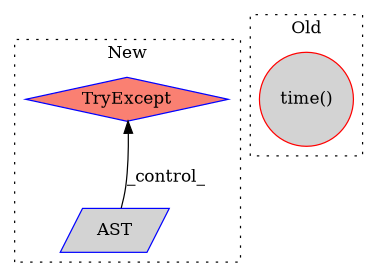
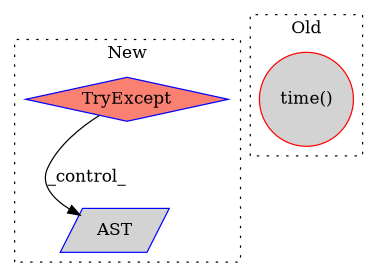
(127, 171) -> (53, 158)
